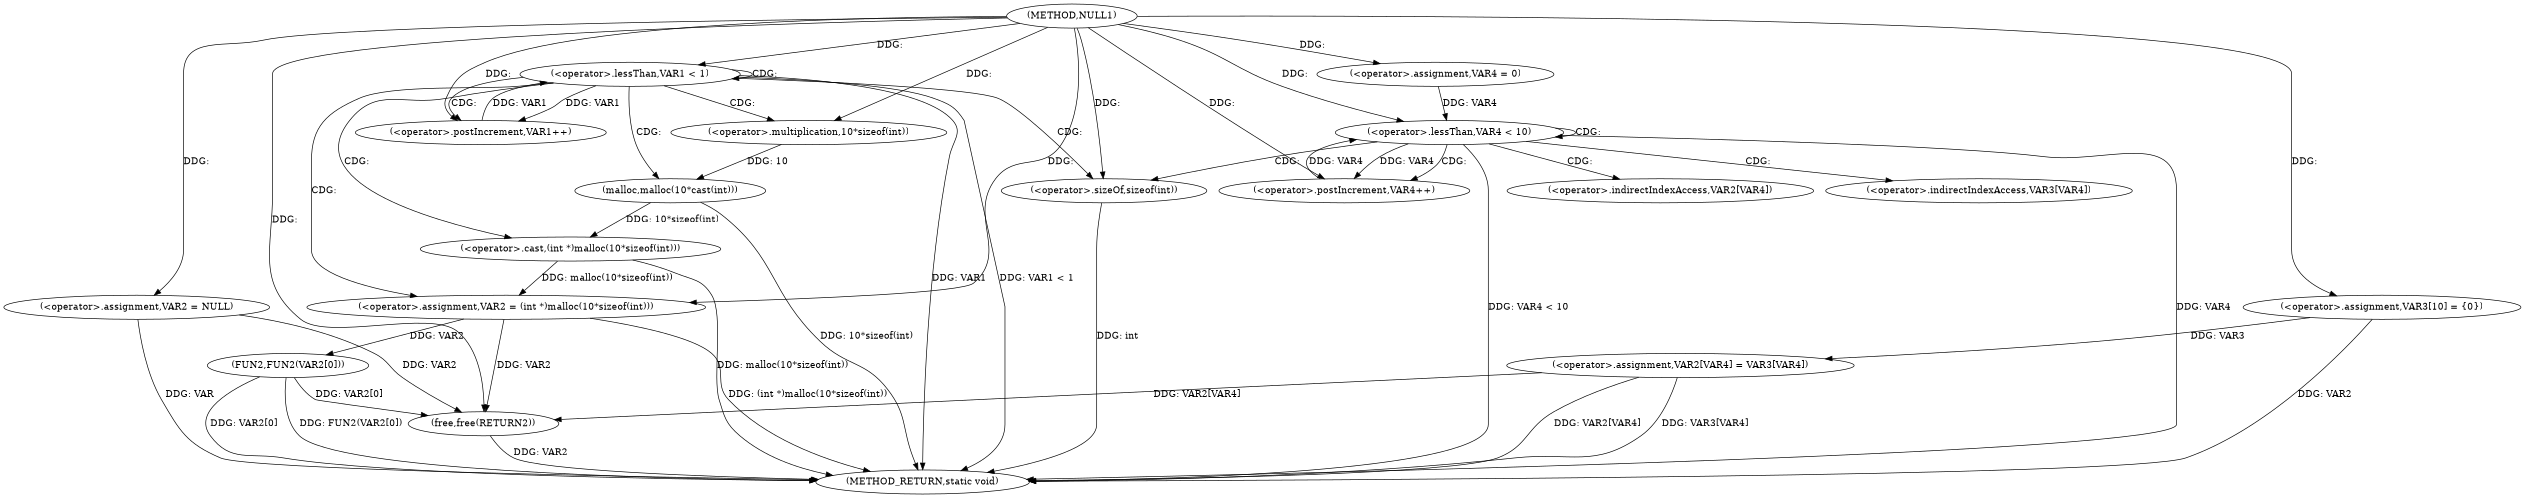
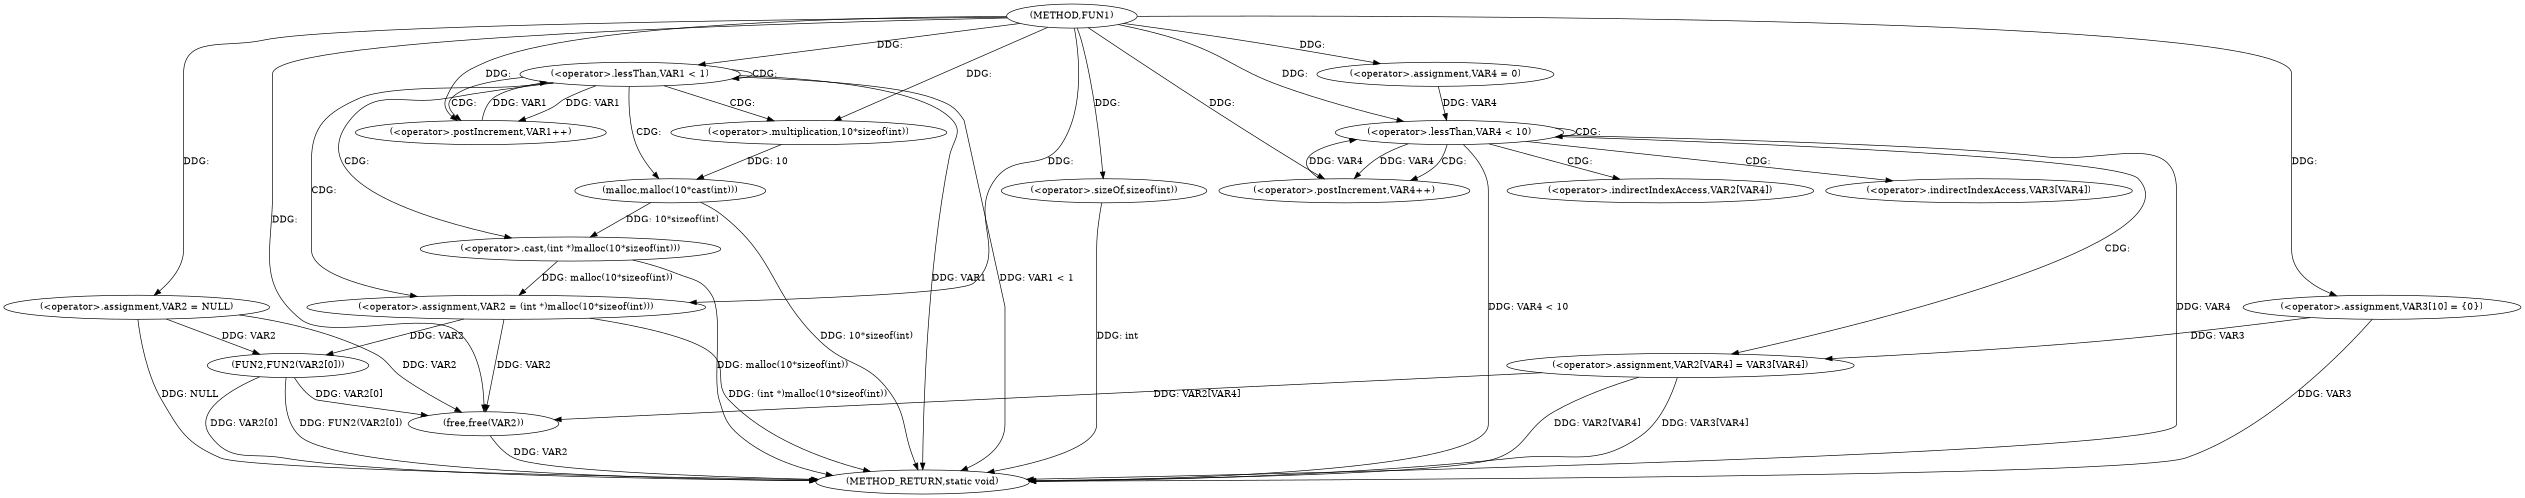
(1072, 16) -> (1072, 16)
(925, 88) -> none
(1267, 158) -> (2079, 166)
none -> (210, 335)
(190, 395) -> (190, 395)
(2325, 395) -> (2325, 395)
(483, 424) -> (483, 424)
